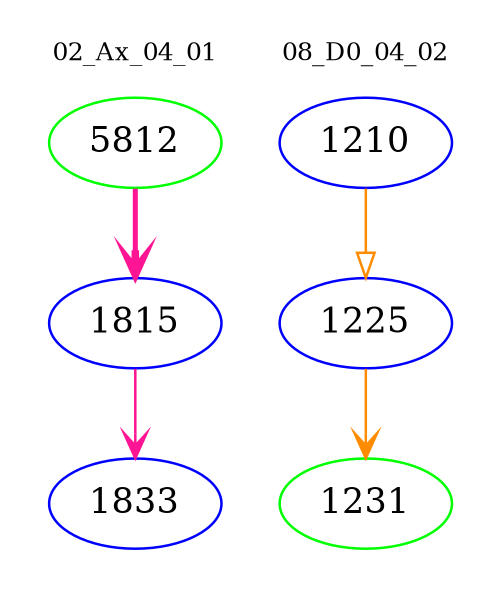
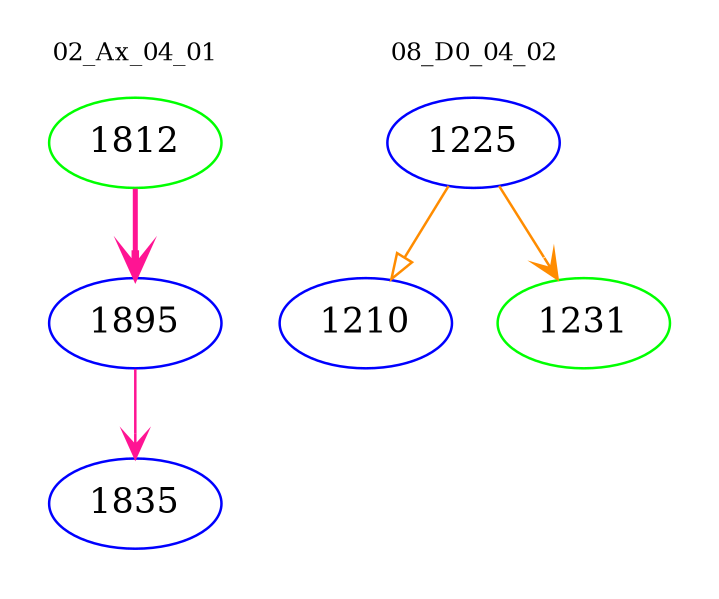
(135, 143) -> (135, 143)
(366, 221) -> (427, 222)
(135, 323) -> (135, 323)
(135, 504) -> (135, 504)
